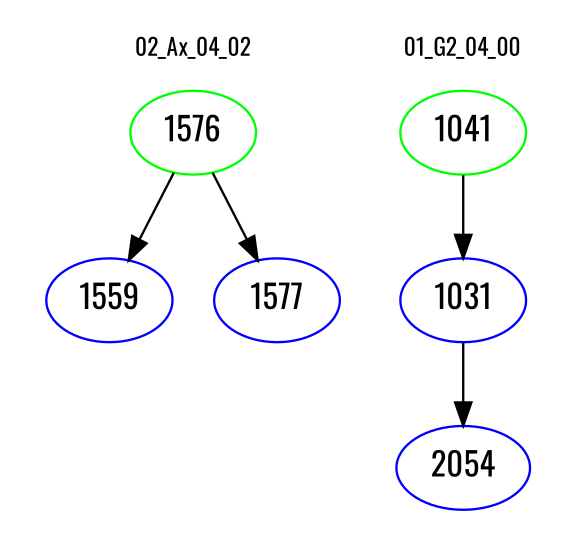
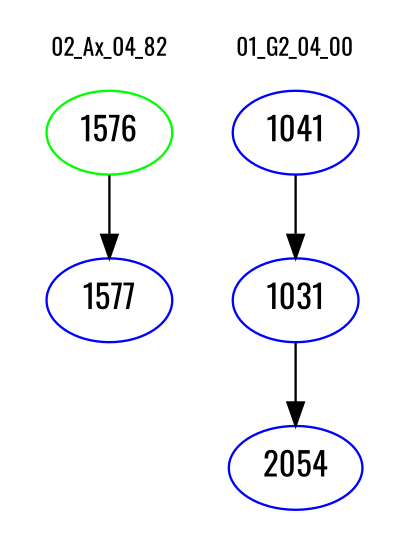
(193, 50) -> (109, 50)
(463, 133) -> (296, 133)
(109, 300) -> none
